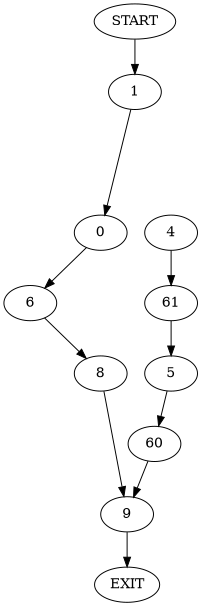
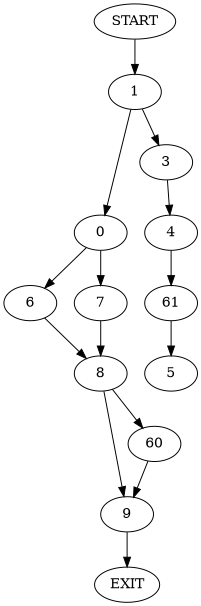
none -> (166, 162)
none -> (101, 303)
(164, 404) -> (125, 405)
